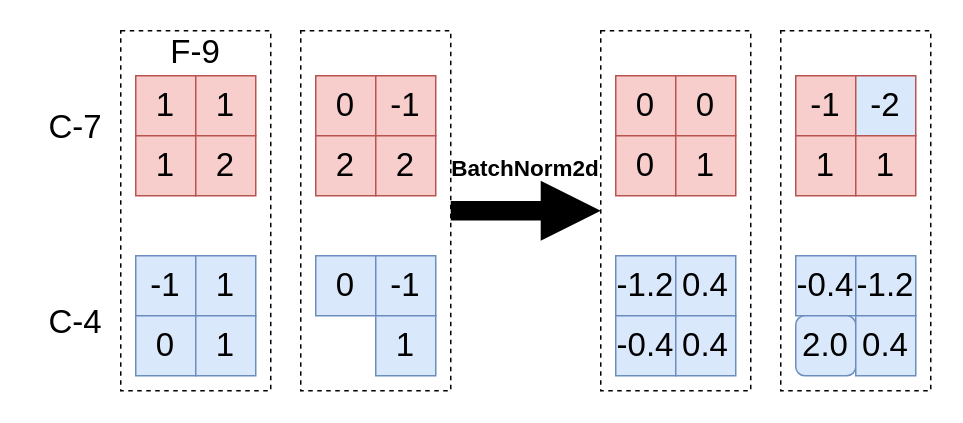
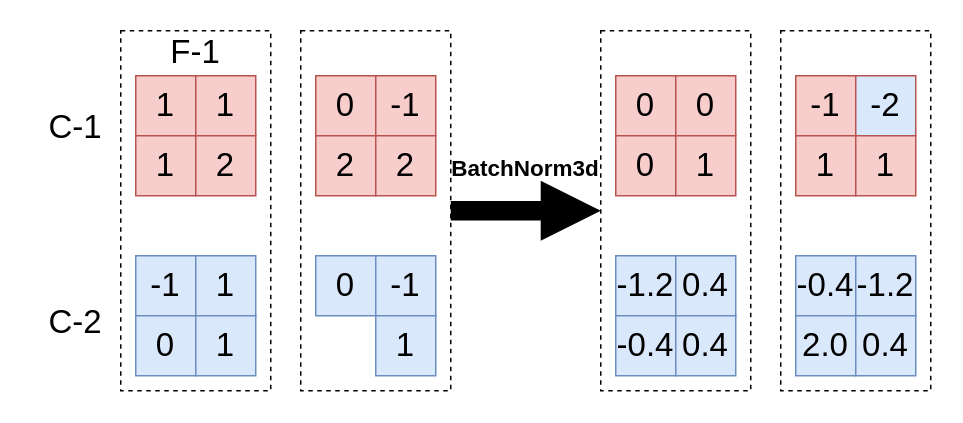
(196, 53) -> (196, 53)
(76, 128) -> (76, 128)
(526, 166) -> (526, 166)
(76, 323) -> (76, 323)
(826, 346) -> (826, 346)
